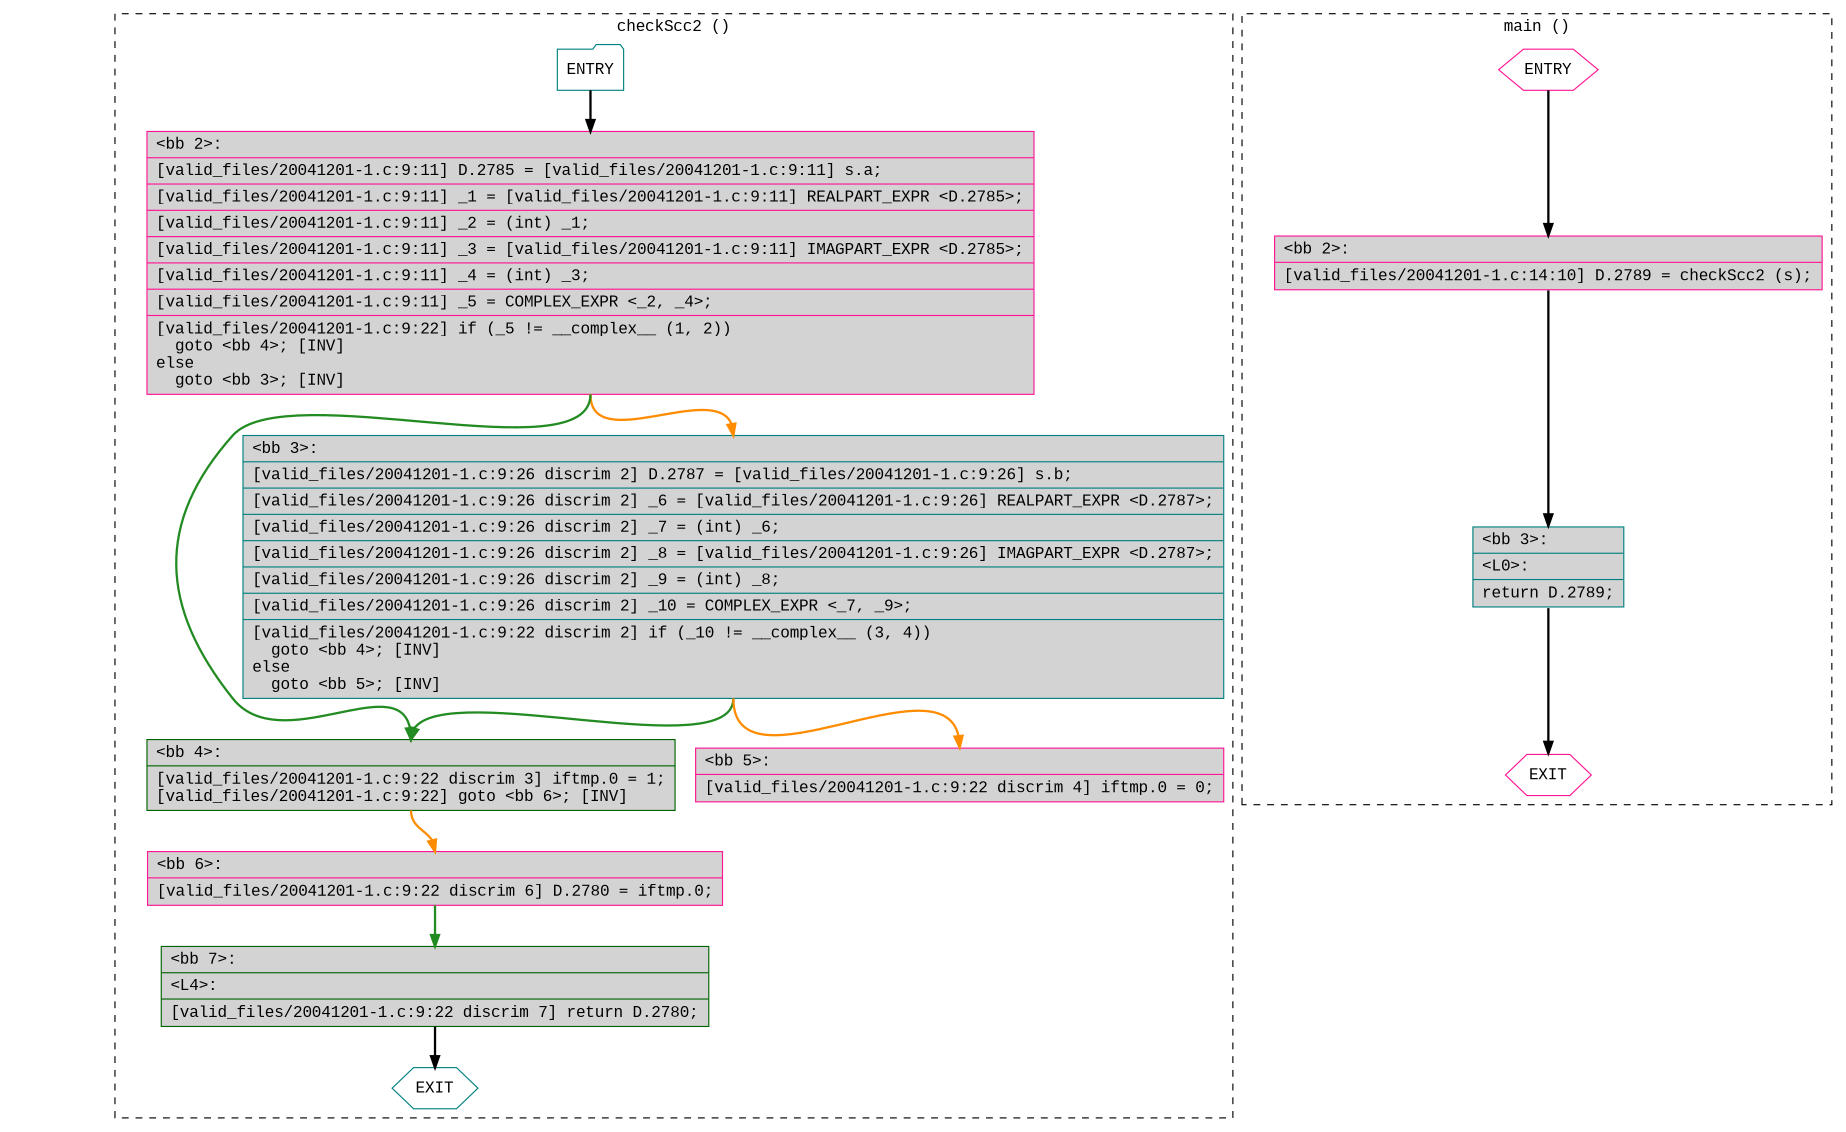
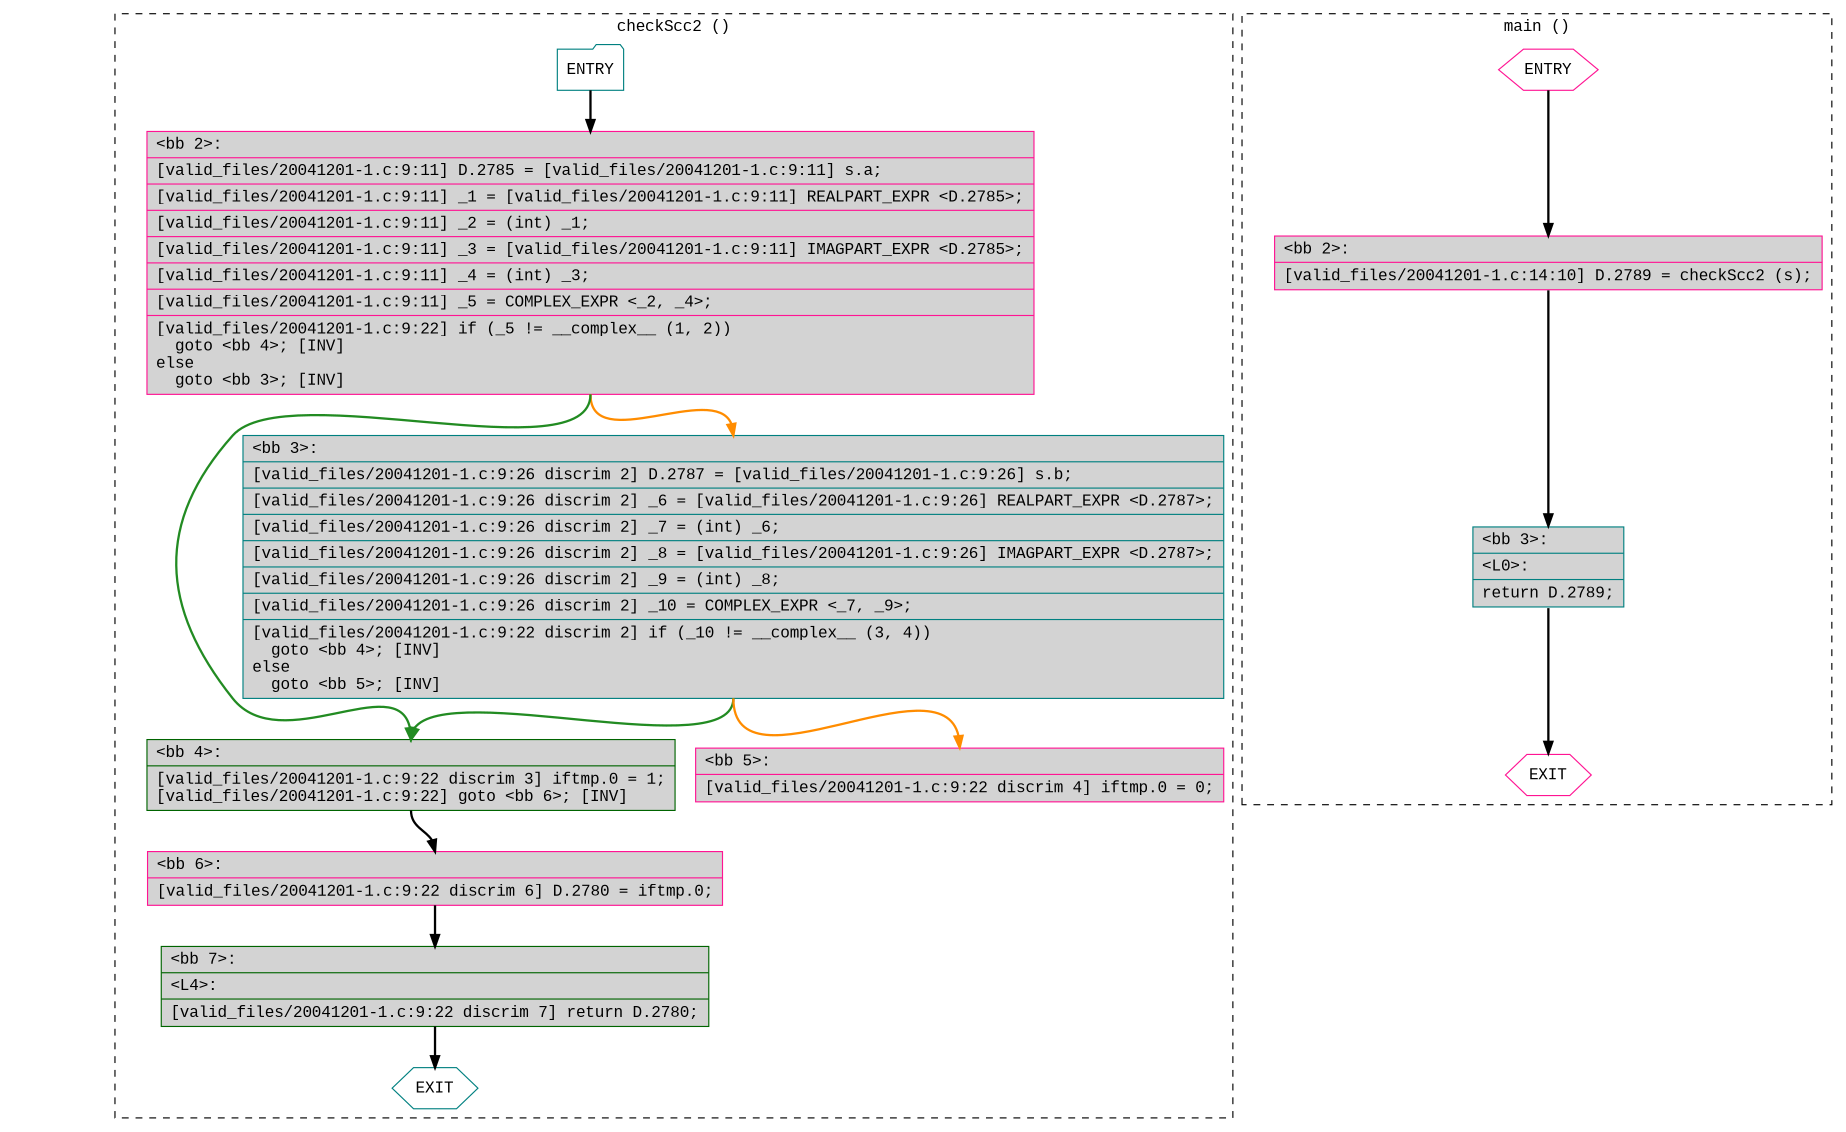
(419, 827) -> (419, 827)
(435, 920) -> (435, 920)
